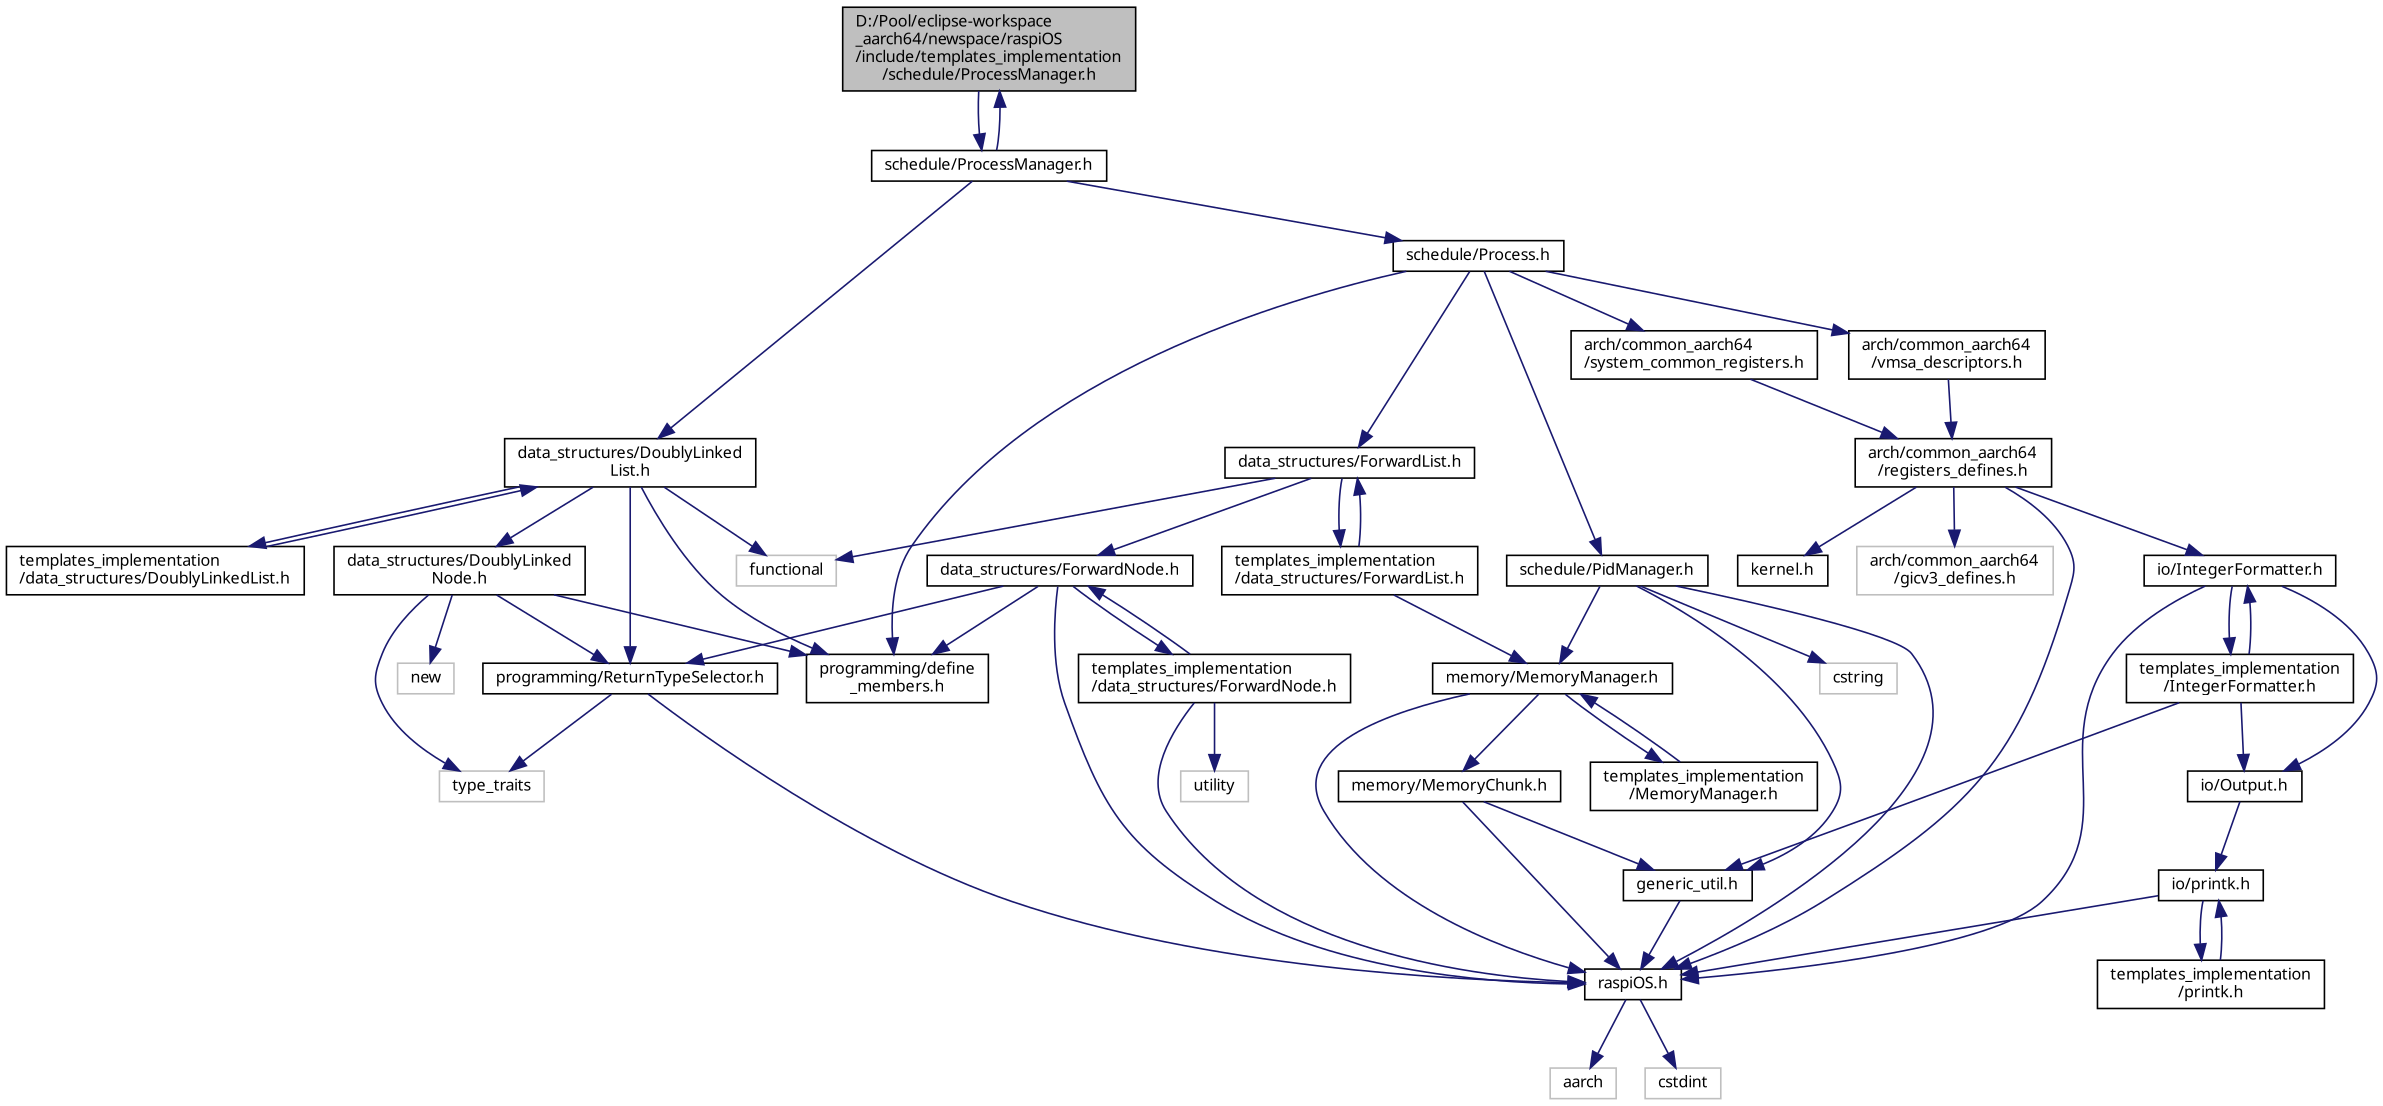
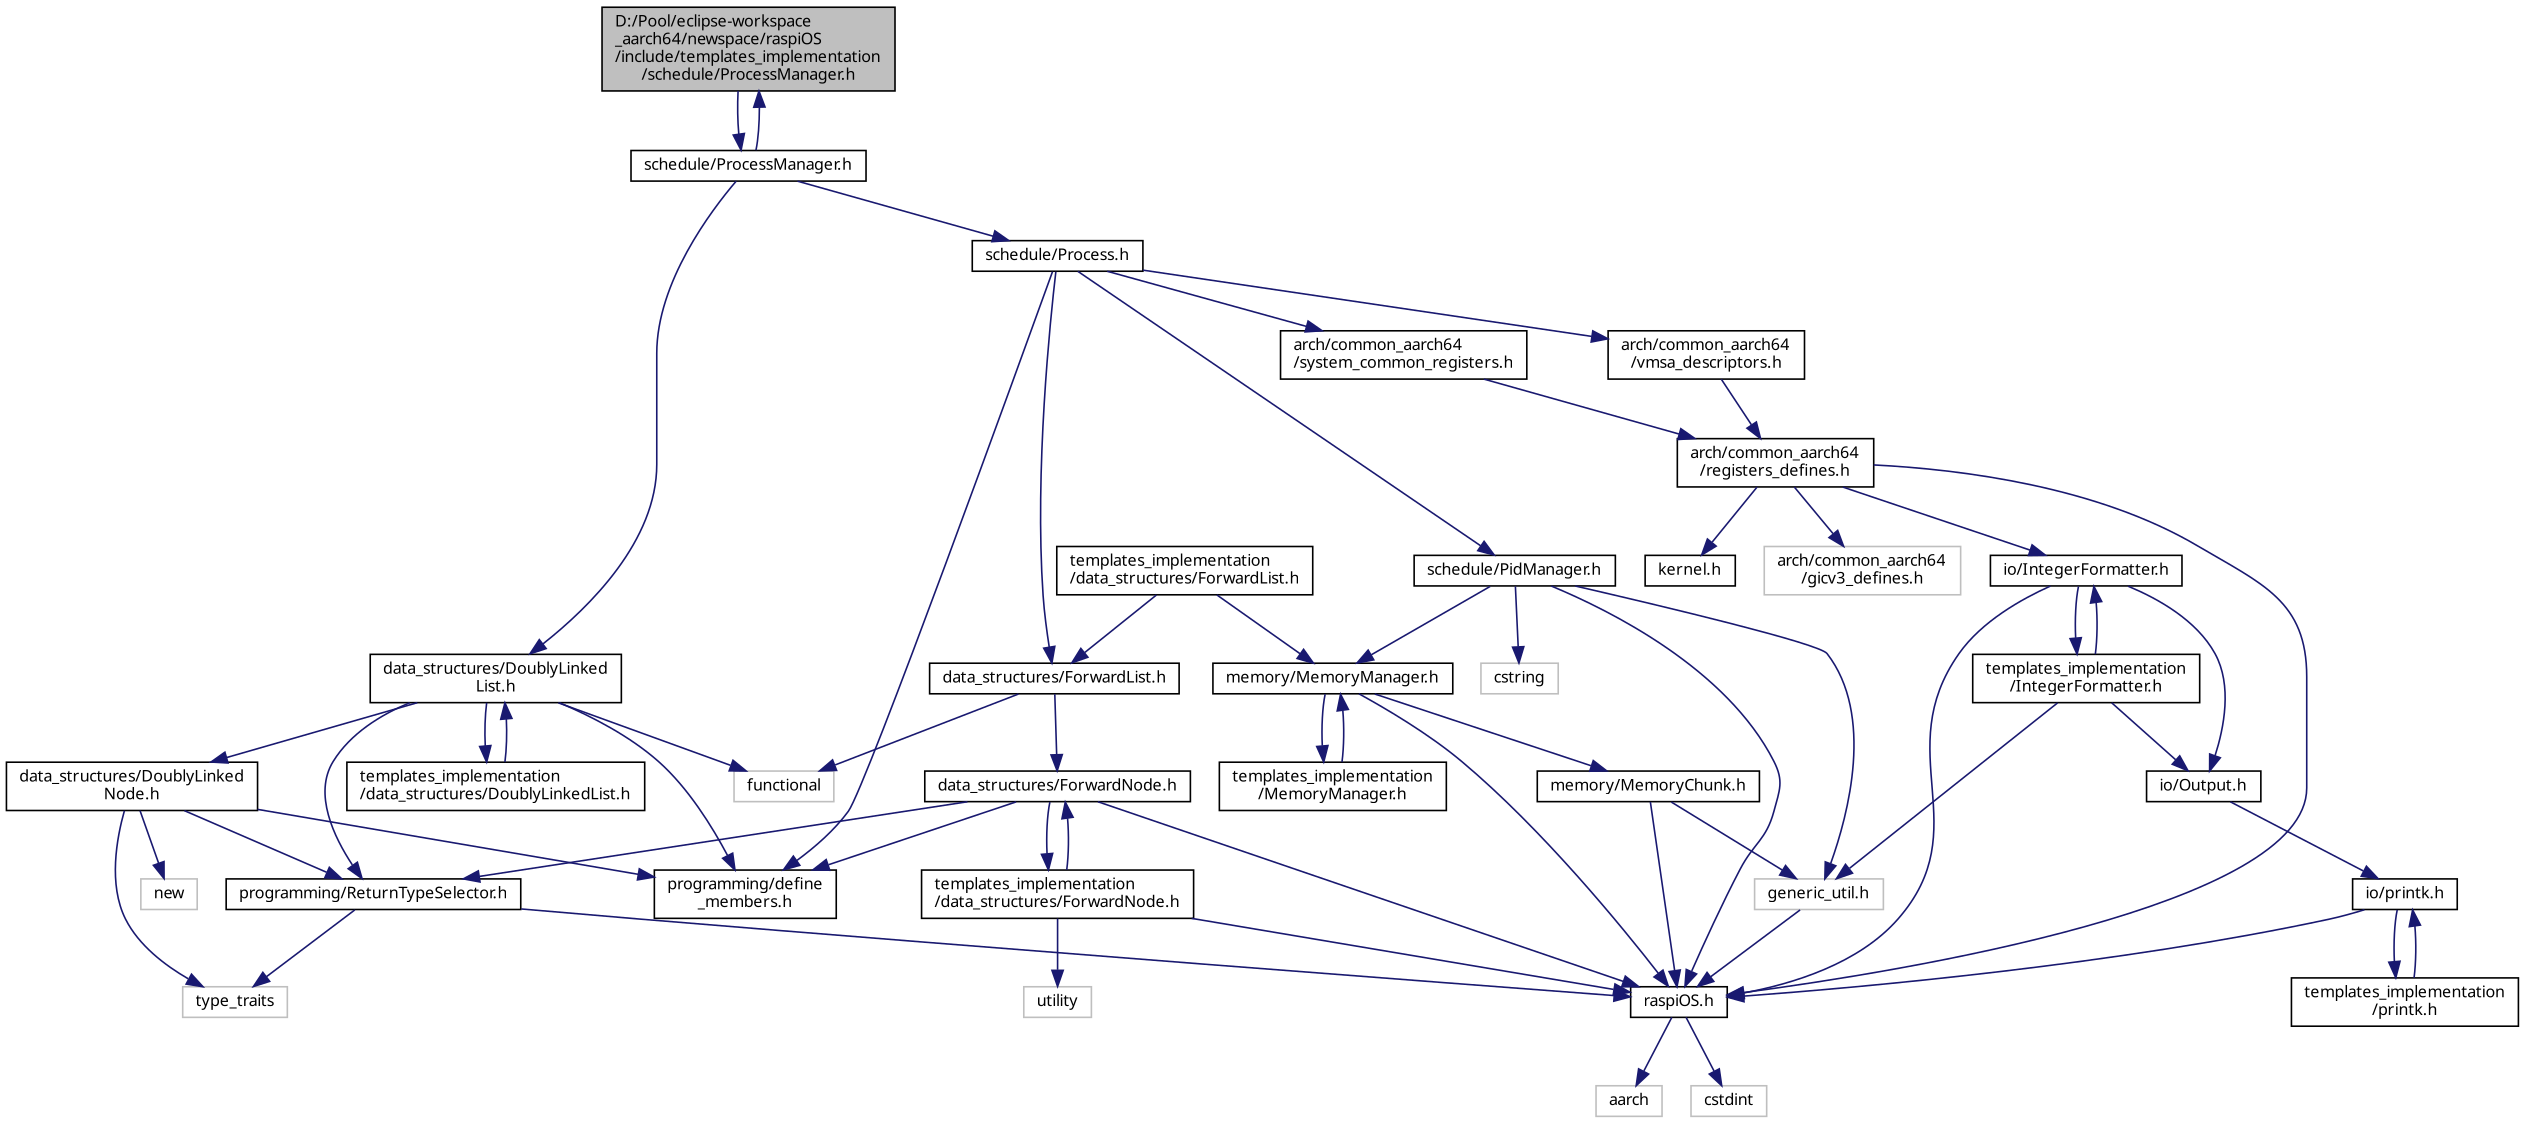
(1339, 504) -> none
(1688, 885) -> (1819, 894)
